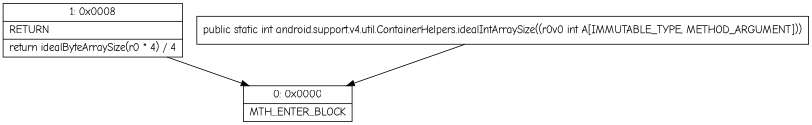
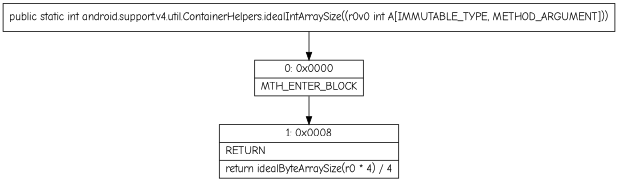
(204, 70) -> (309, 106)
